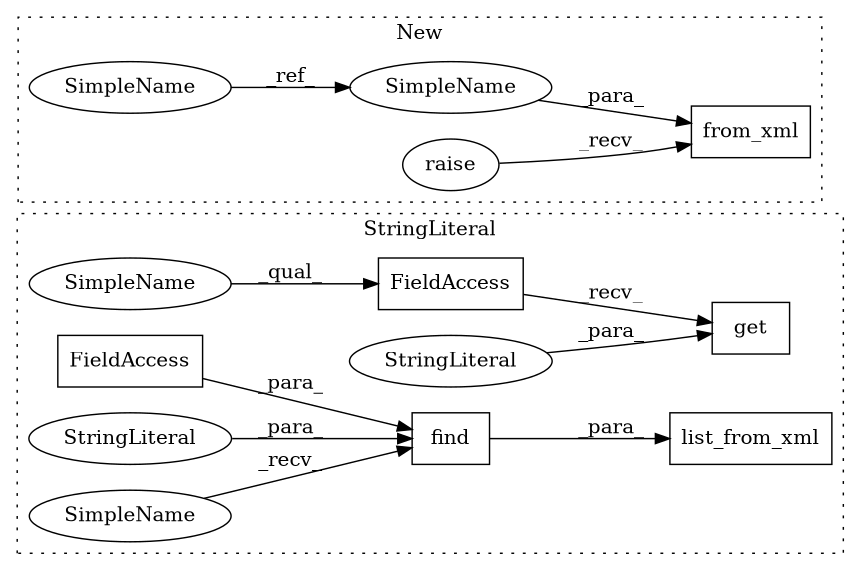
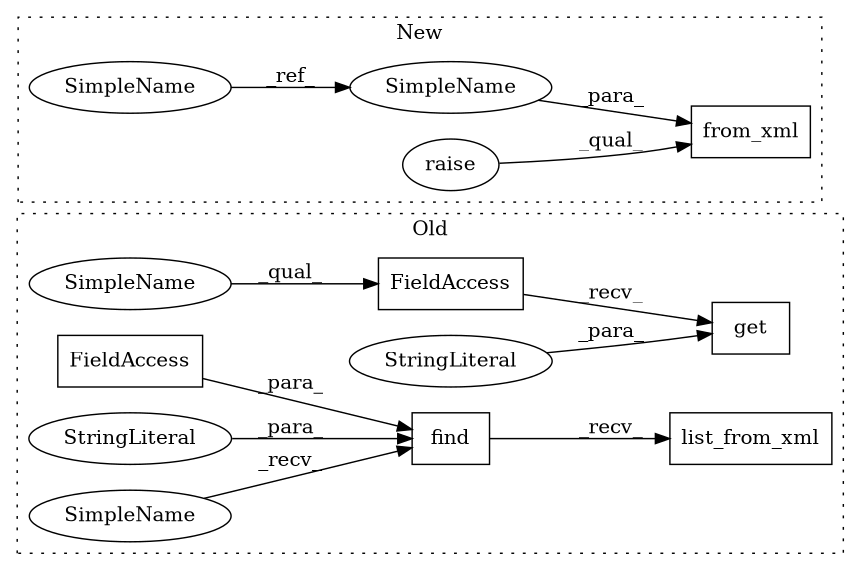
(611, 141) -> (611, 141)
(430, 230) -> (430, 230)
(611, 428) -> (611, 428)
